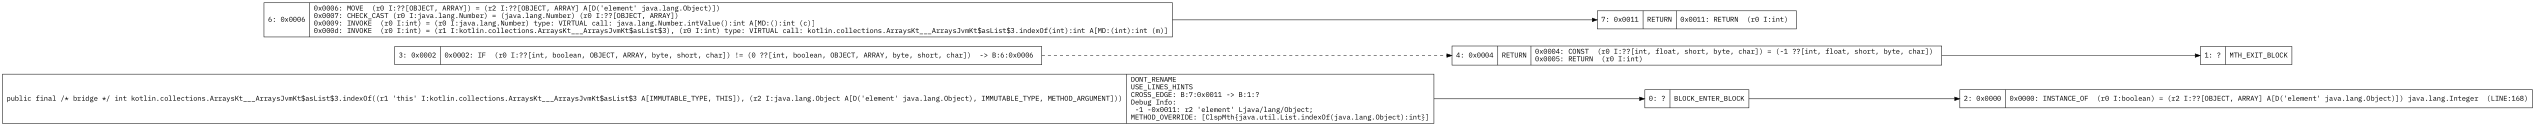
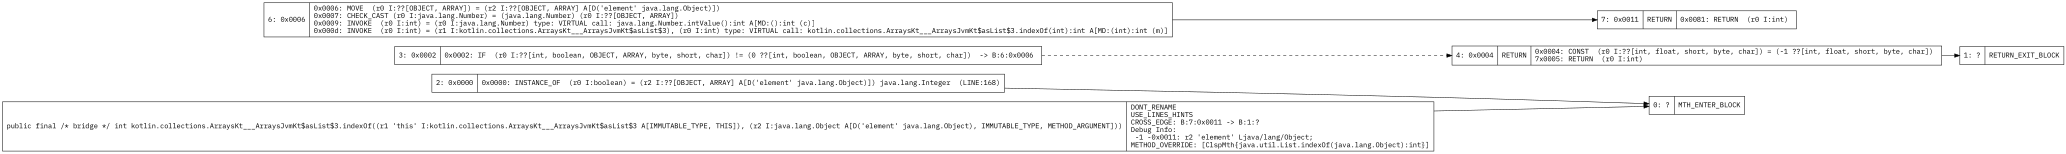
(1736, 20) -> (1736, 20)
(2259, 55) -> (2024, 55)
(1591, 59) -> (1591, 59)
(1709, 99) -> (1709, 105)
(1852, 99) -> (1324, 95)
